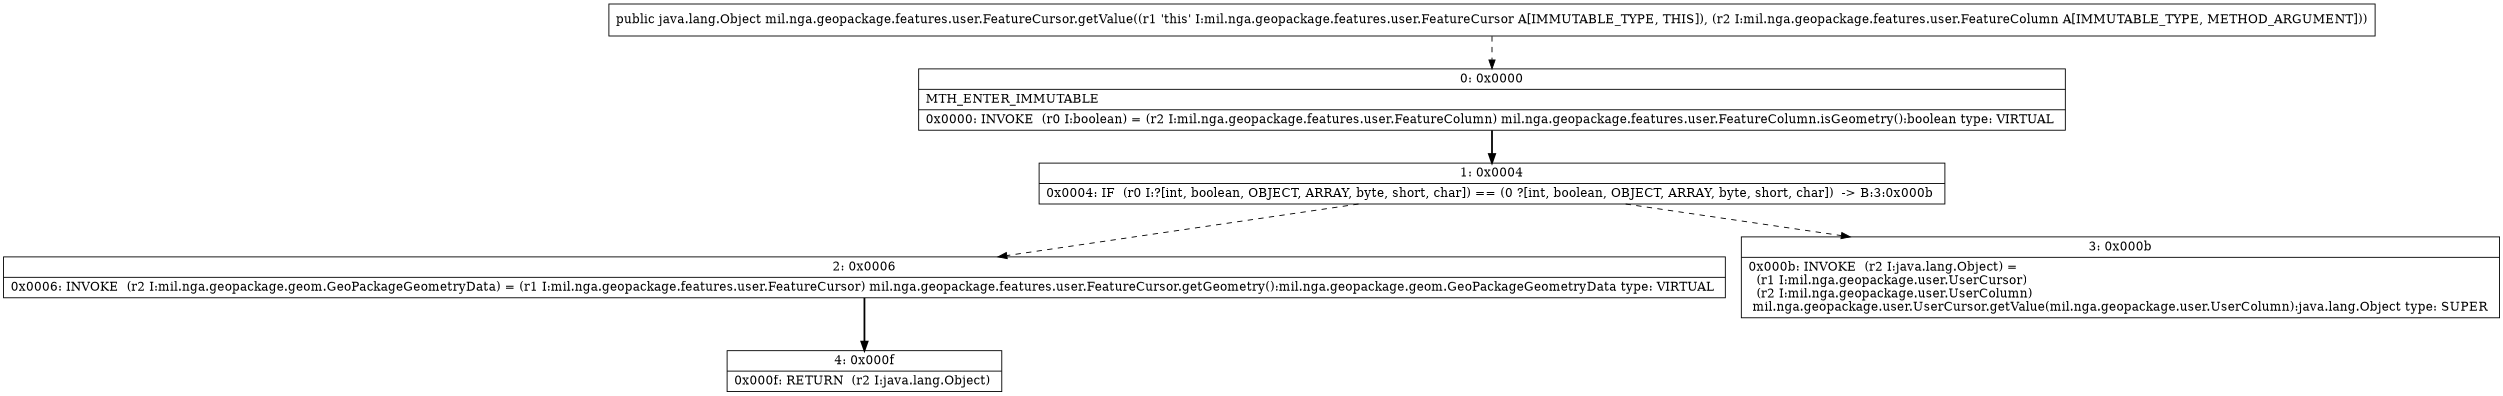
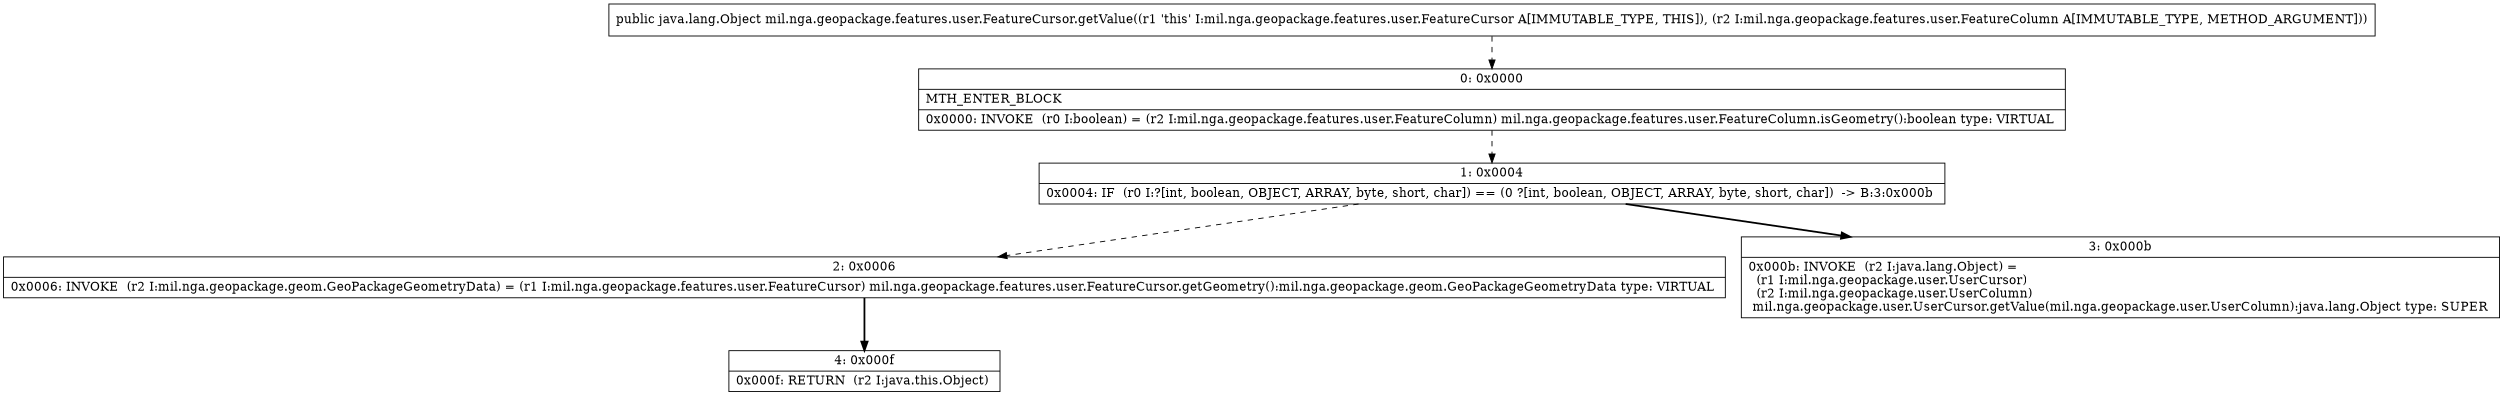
(1013, 99) -> (994, 99)
(1492, 142) -> (1492, 142)
(1734, 220) -> (1734, 220)
(864, 381) -> (864, 381)
